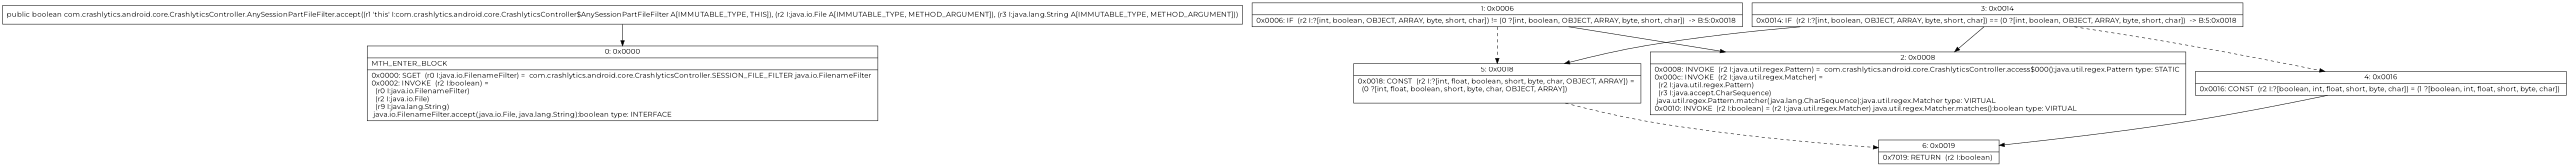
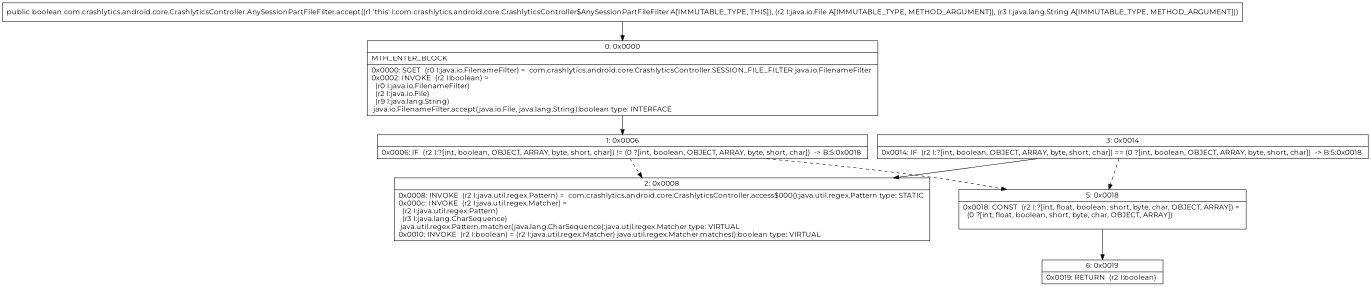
(1644, 39) -> (635, 166)
(1684, 40) -> (1115, 172)
(2381, 83) -> none
(1713, 93) -> (453, 219)
none -> (623, 123)
(1718, 132) -> (1103, 242)
(1939, 158) -> (1103, 278)
